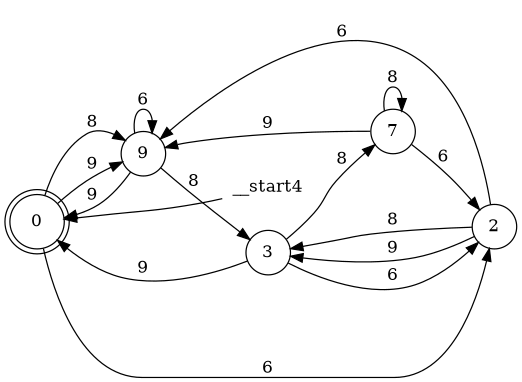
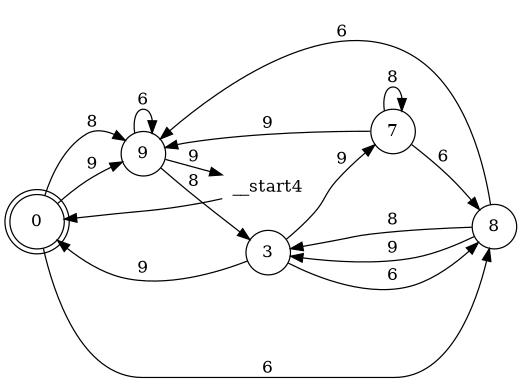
(342, 159) -> (342, 159)
(107, 198) -> (188, 166)
(494, 227) -> (494, 227)
